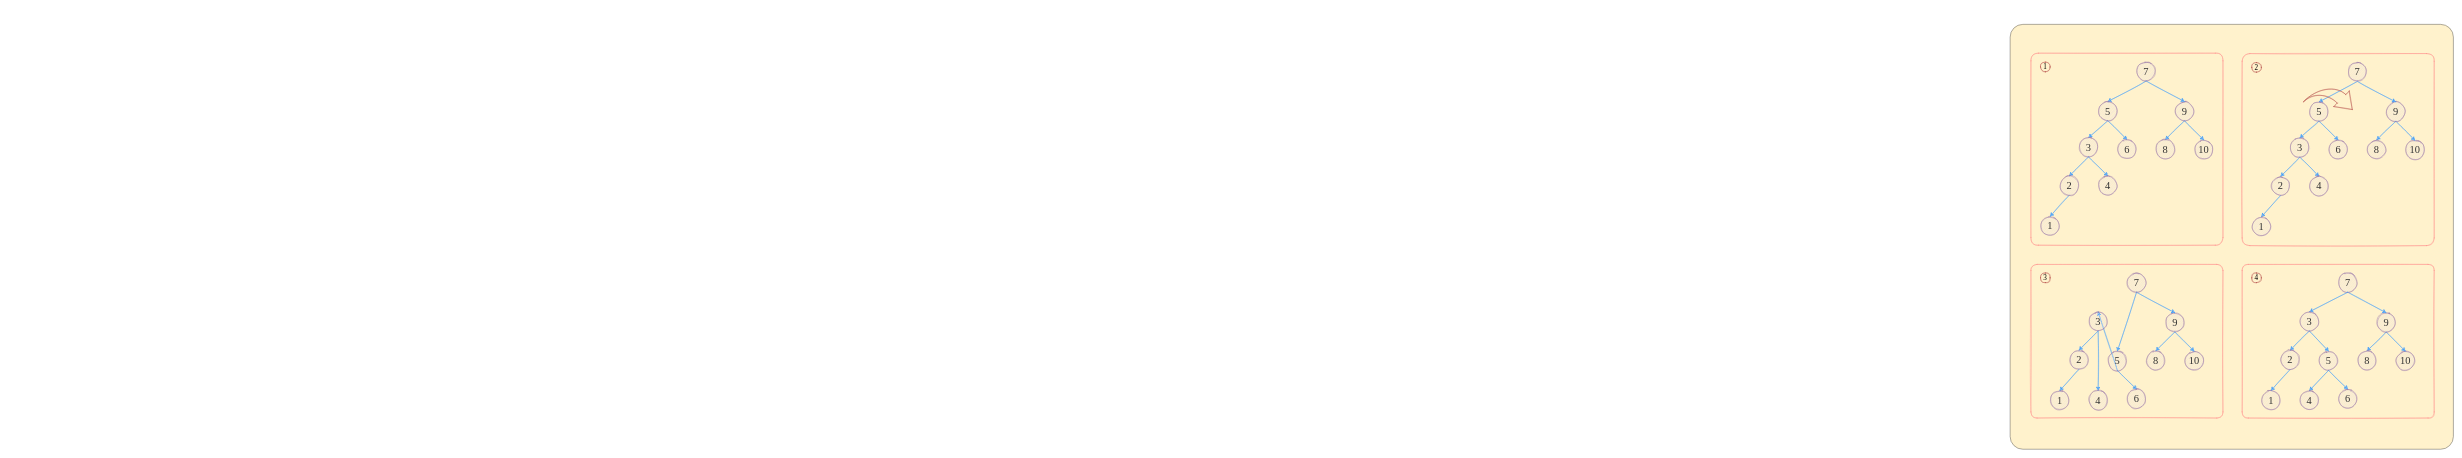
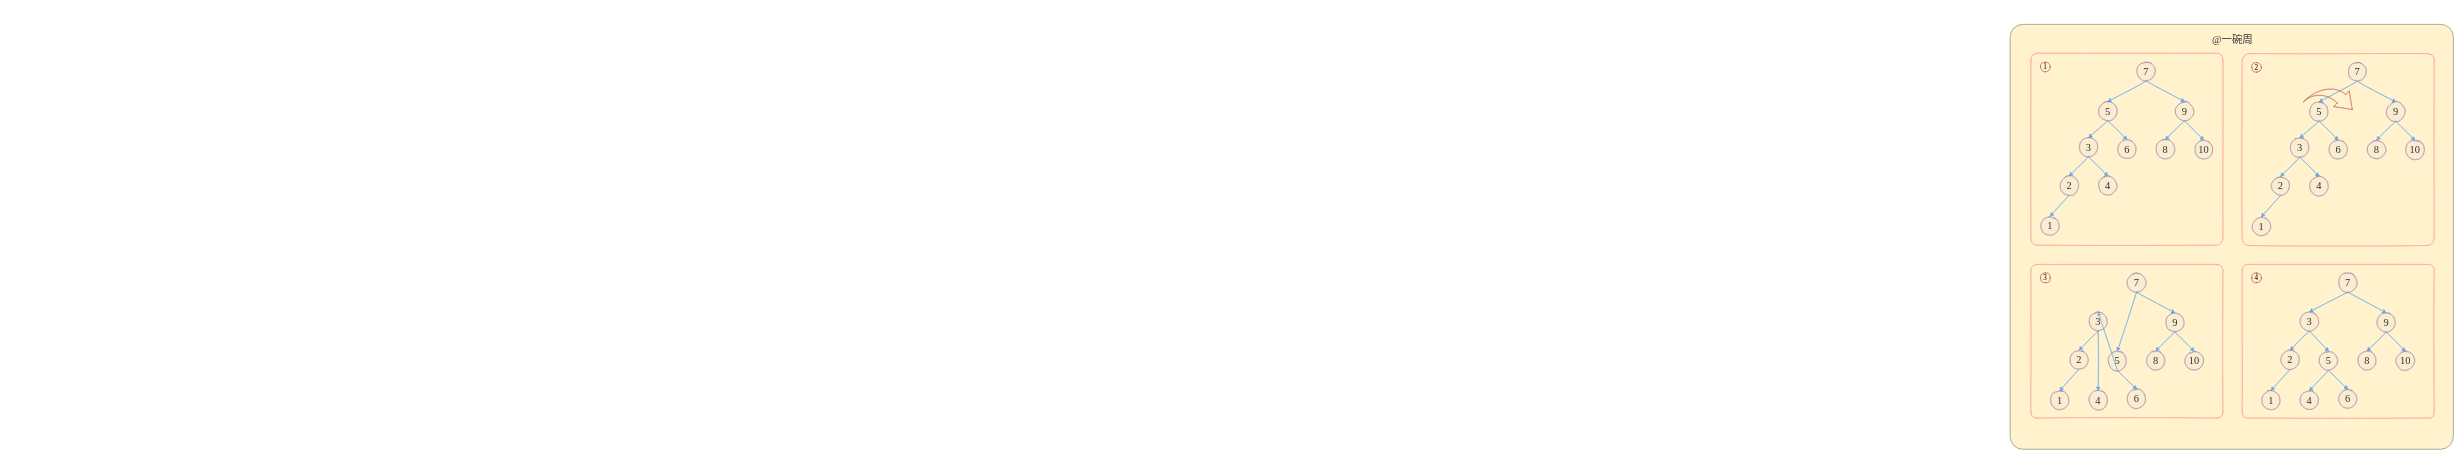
none -> (2232, 40)
